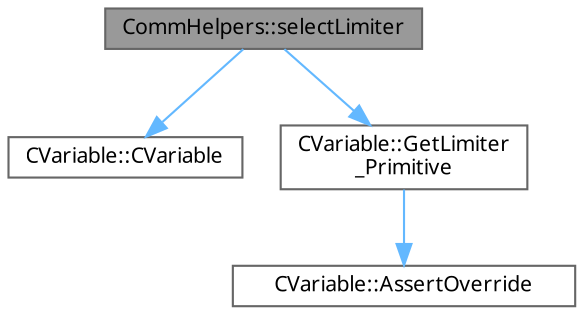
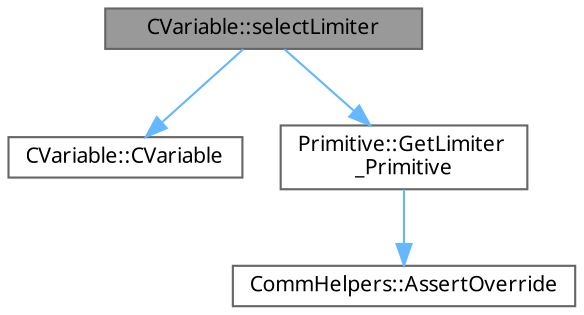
(264, 29) -> (264, 29)
(404, 157) -> (404, 157)
(404, 286) -> (404, 286)
